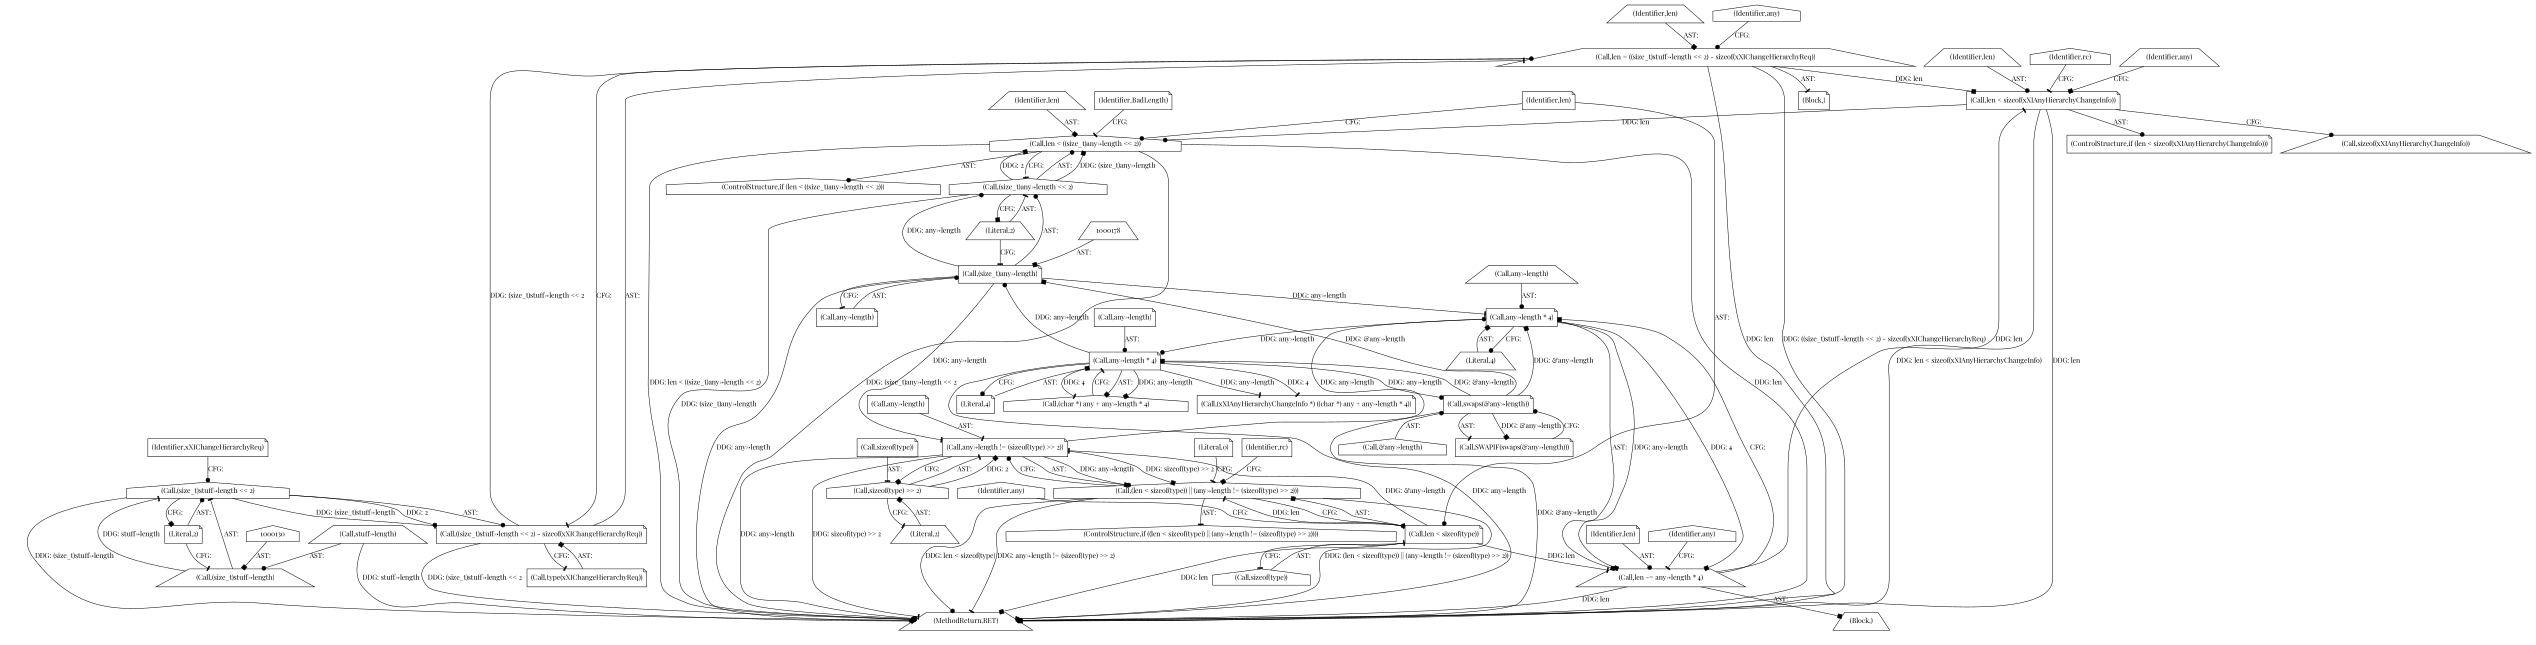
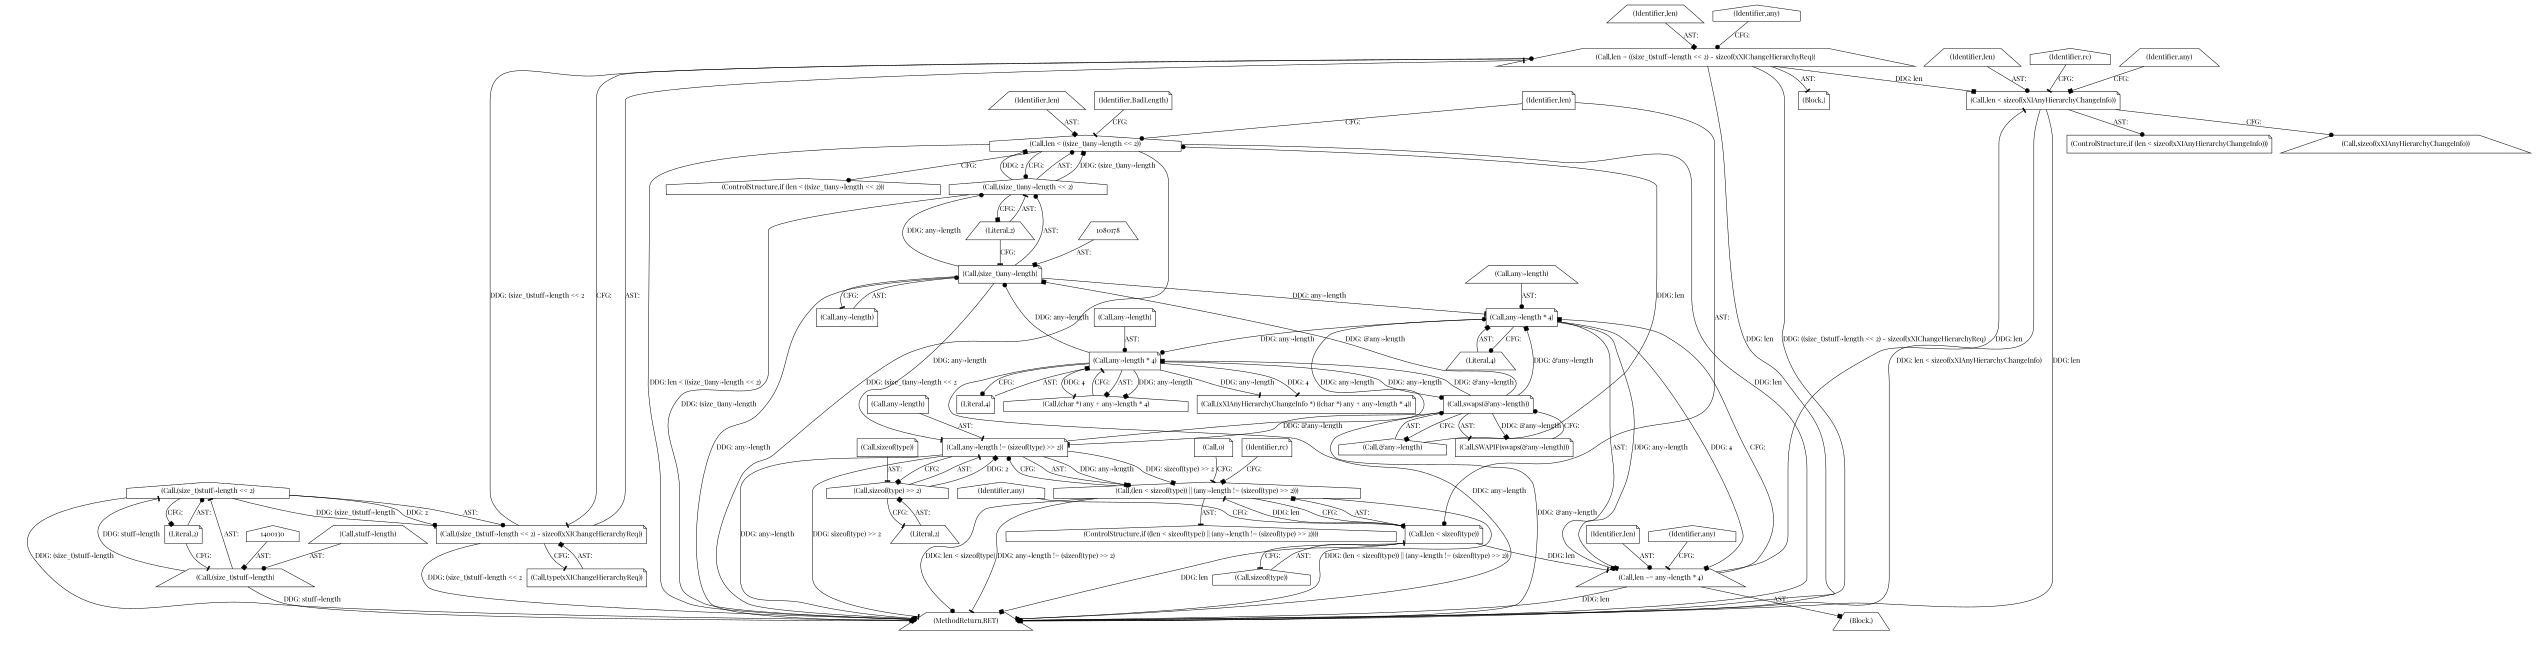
(1567, 122) -> (1629, 176)
(1030, 160) -> (1030, 160)
(970, 166) -> (970, 166)
(1108, 231) -> (1108, 231)
none -> (1435, 424)
(208, 448) -> none
(1214, 448) -> (1214, 448)
(1255, 476) -> (1258, 432)
(273, 535) -> (273, 535)
(580, 612) -> (577, 618)
